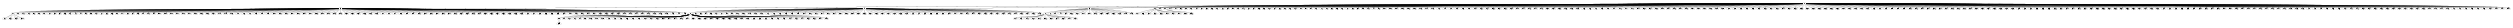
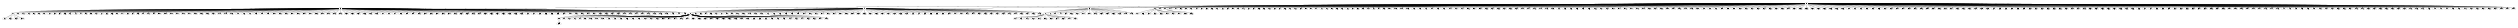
none -> (1264, 9)
